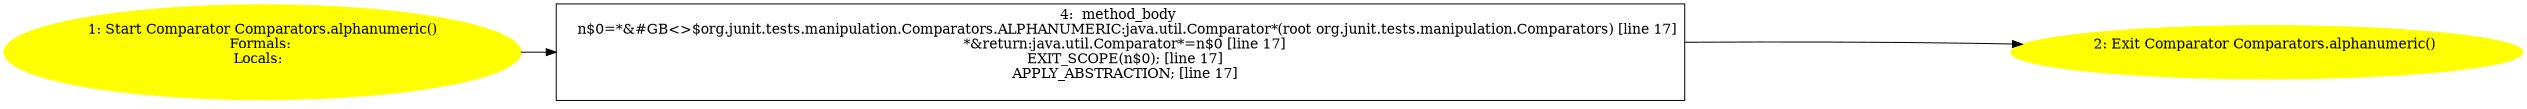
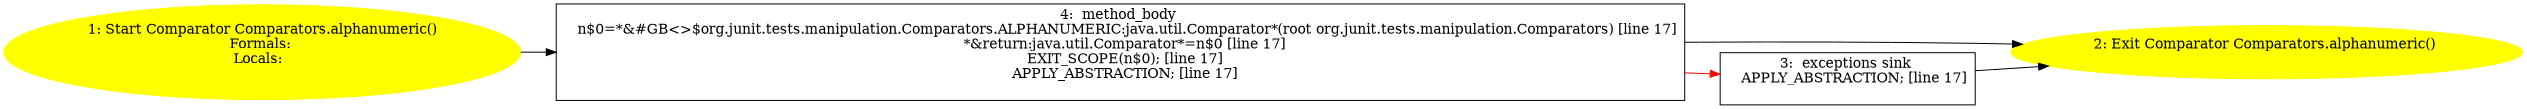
none -> (1848, 79)
